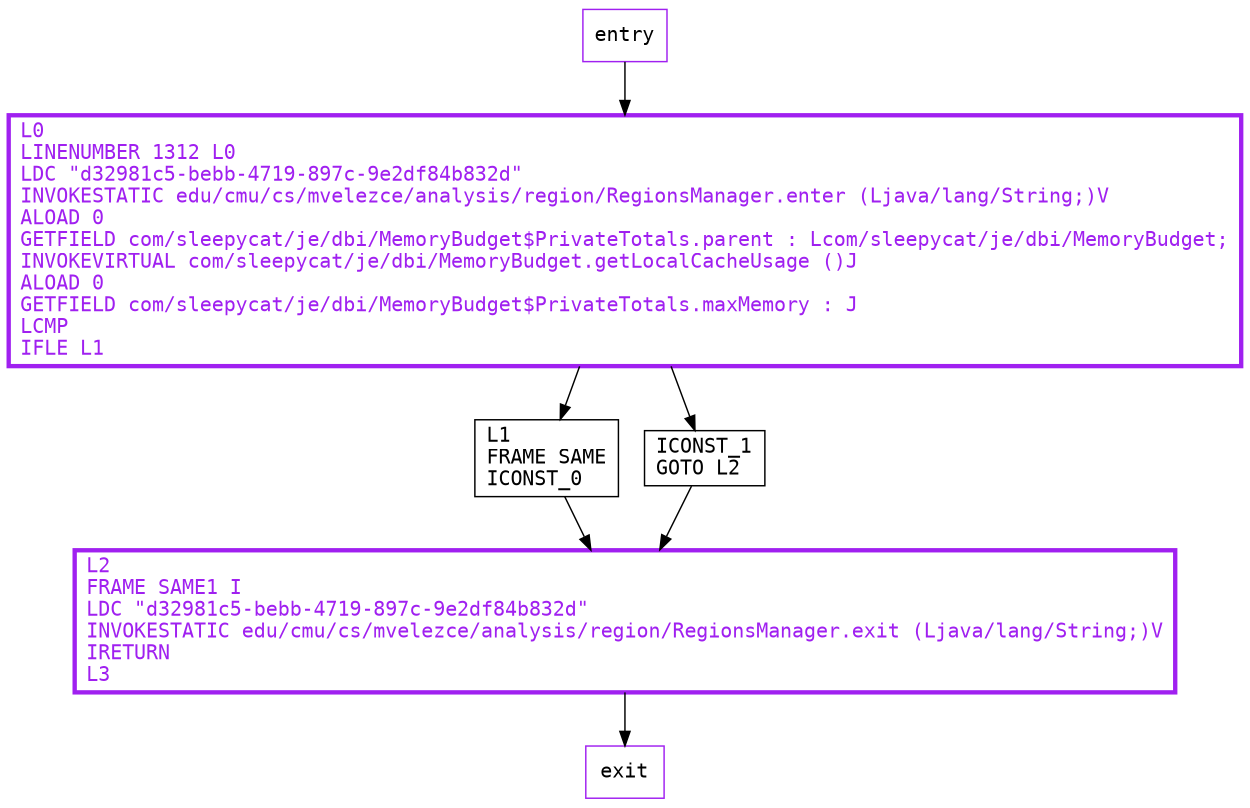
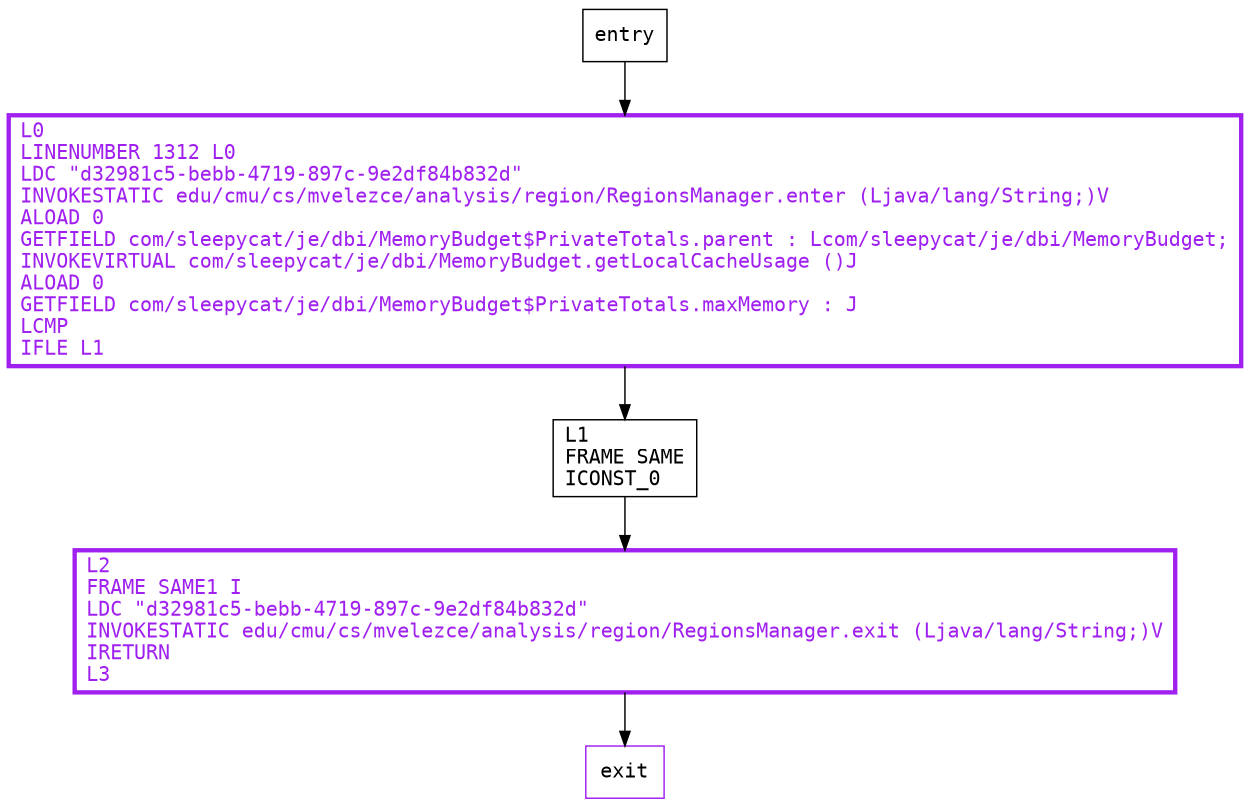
(625, 36) -> (625, 36)
(705, 458) -> none
